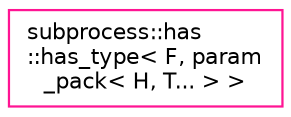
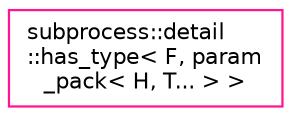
(146, 58) -> (146, 58)
